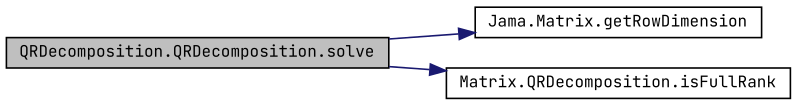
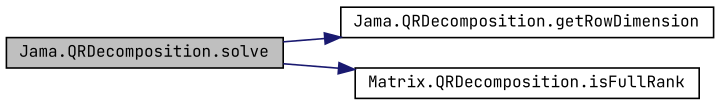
(618, 22) -> (527, 22)
(198, 53) -> (145, 53)
